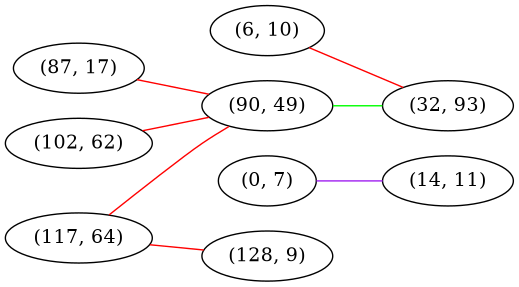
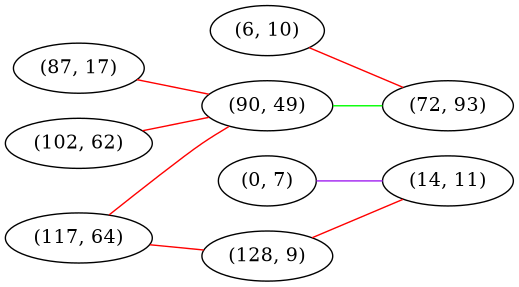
(448, 106) -> (448, 106)
none -> (358, 219)
